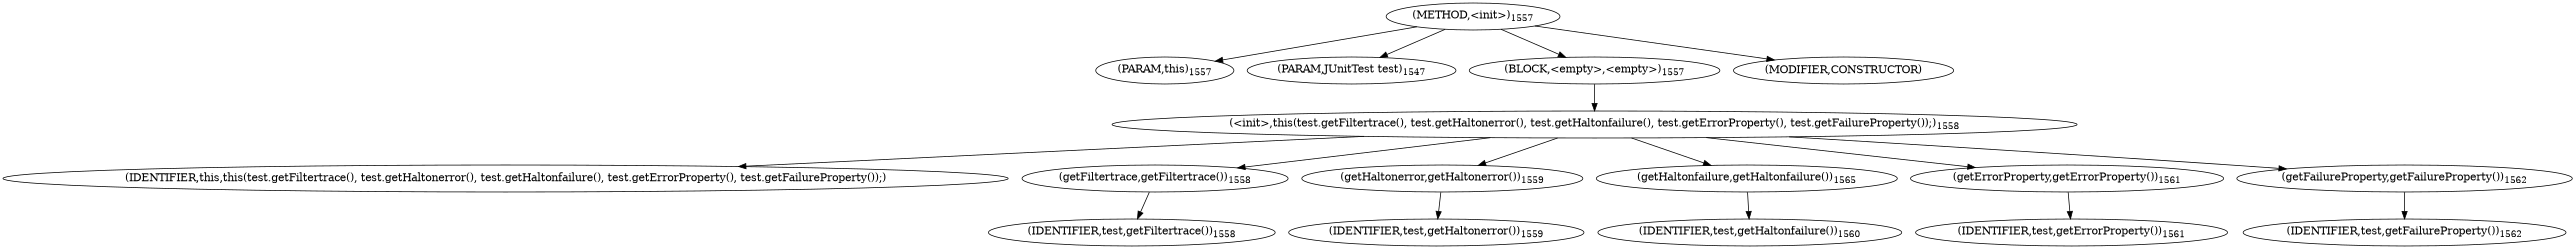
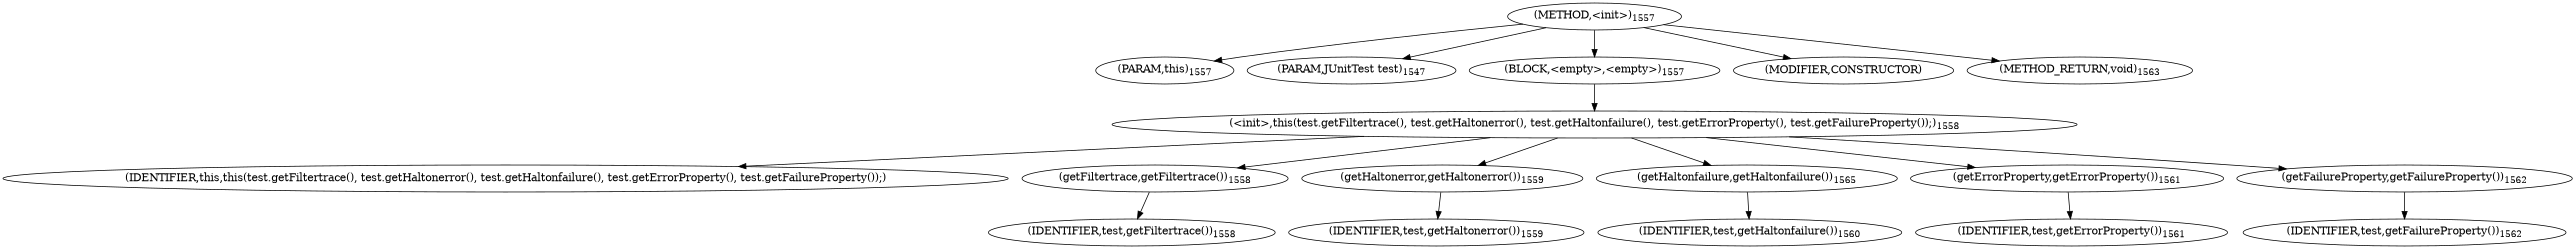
none -> (2080, 70)
